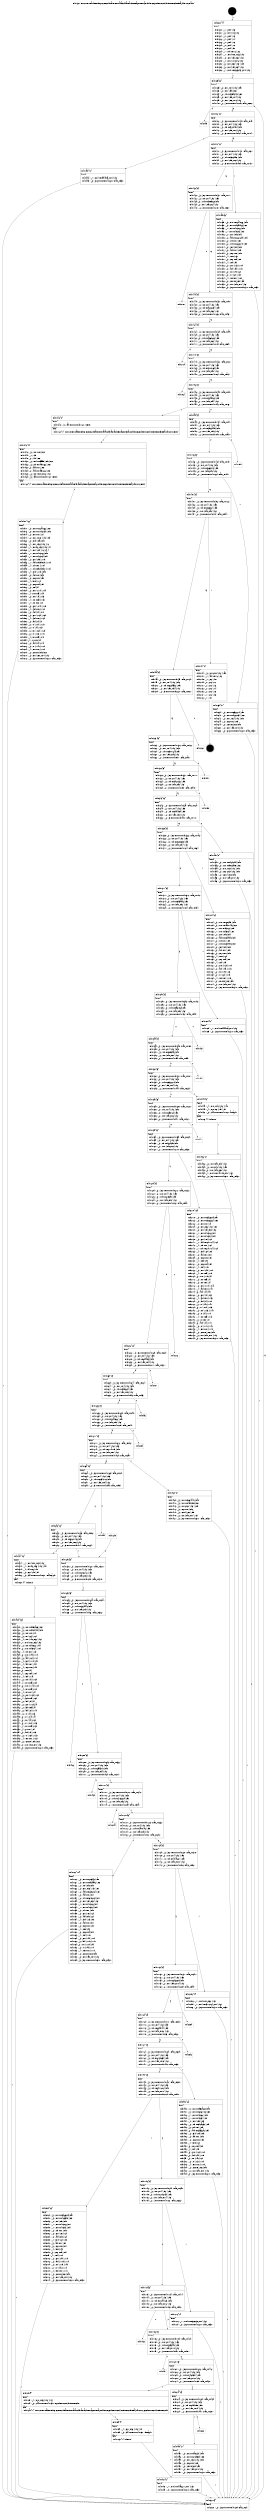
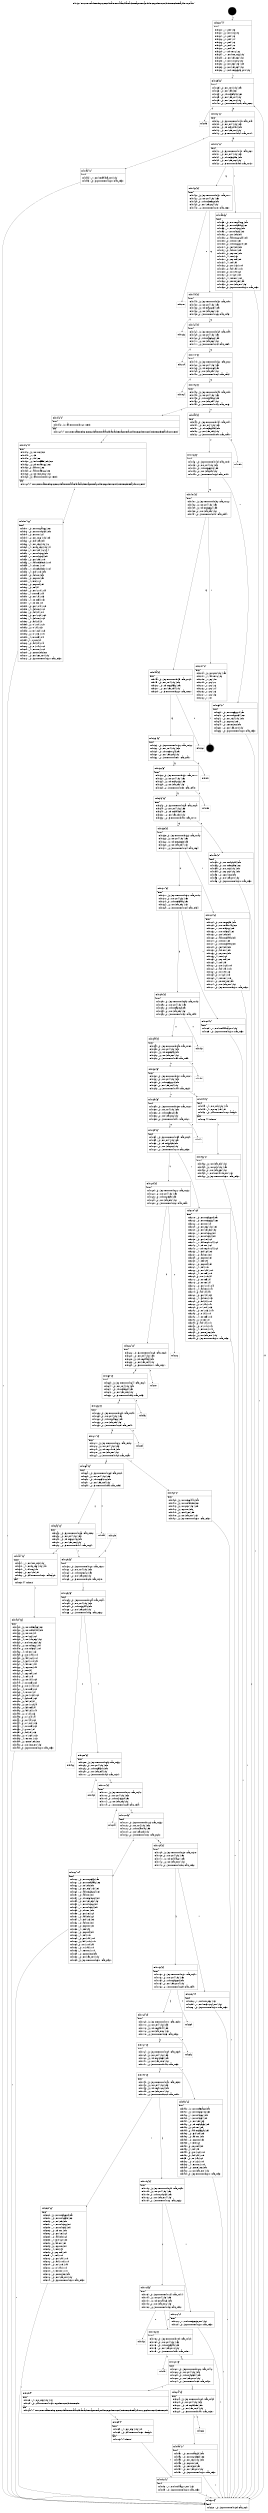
none -> (181, 335)
